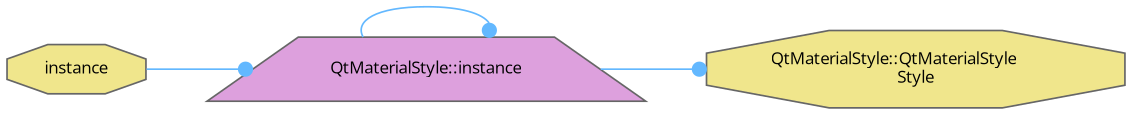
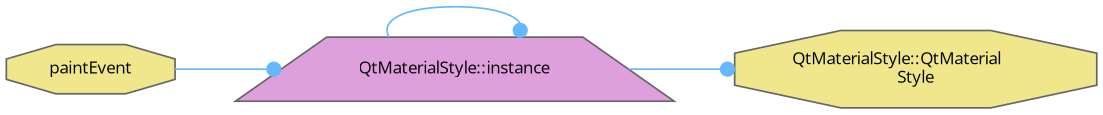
(76, 69) -> (91, 69)
(916, 69) -> (916, 69)
